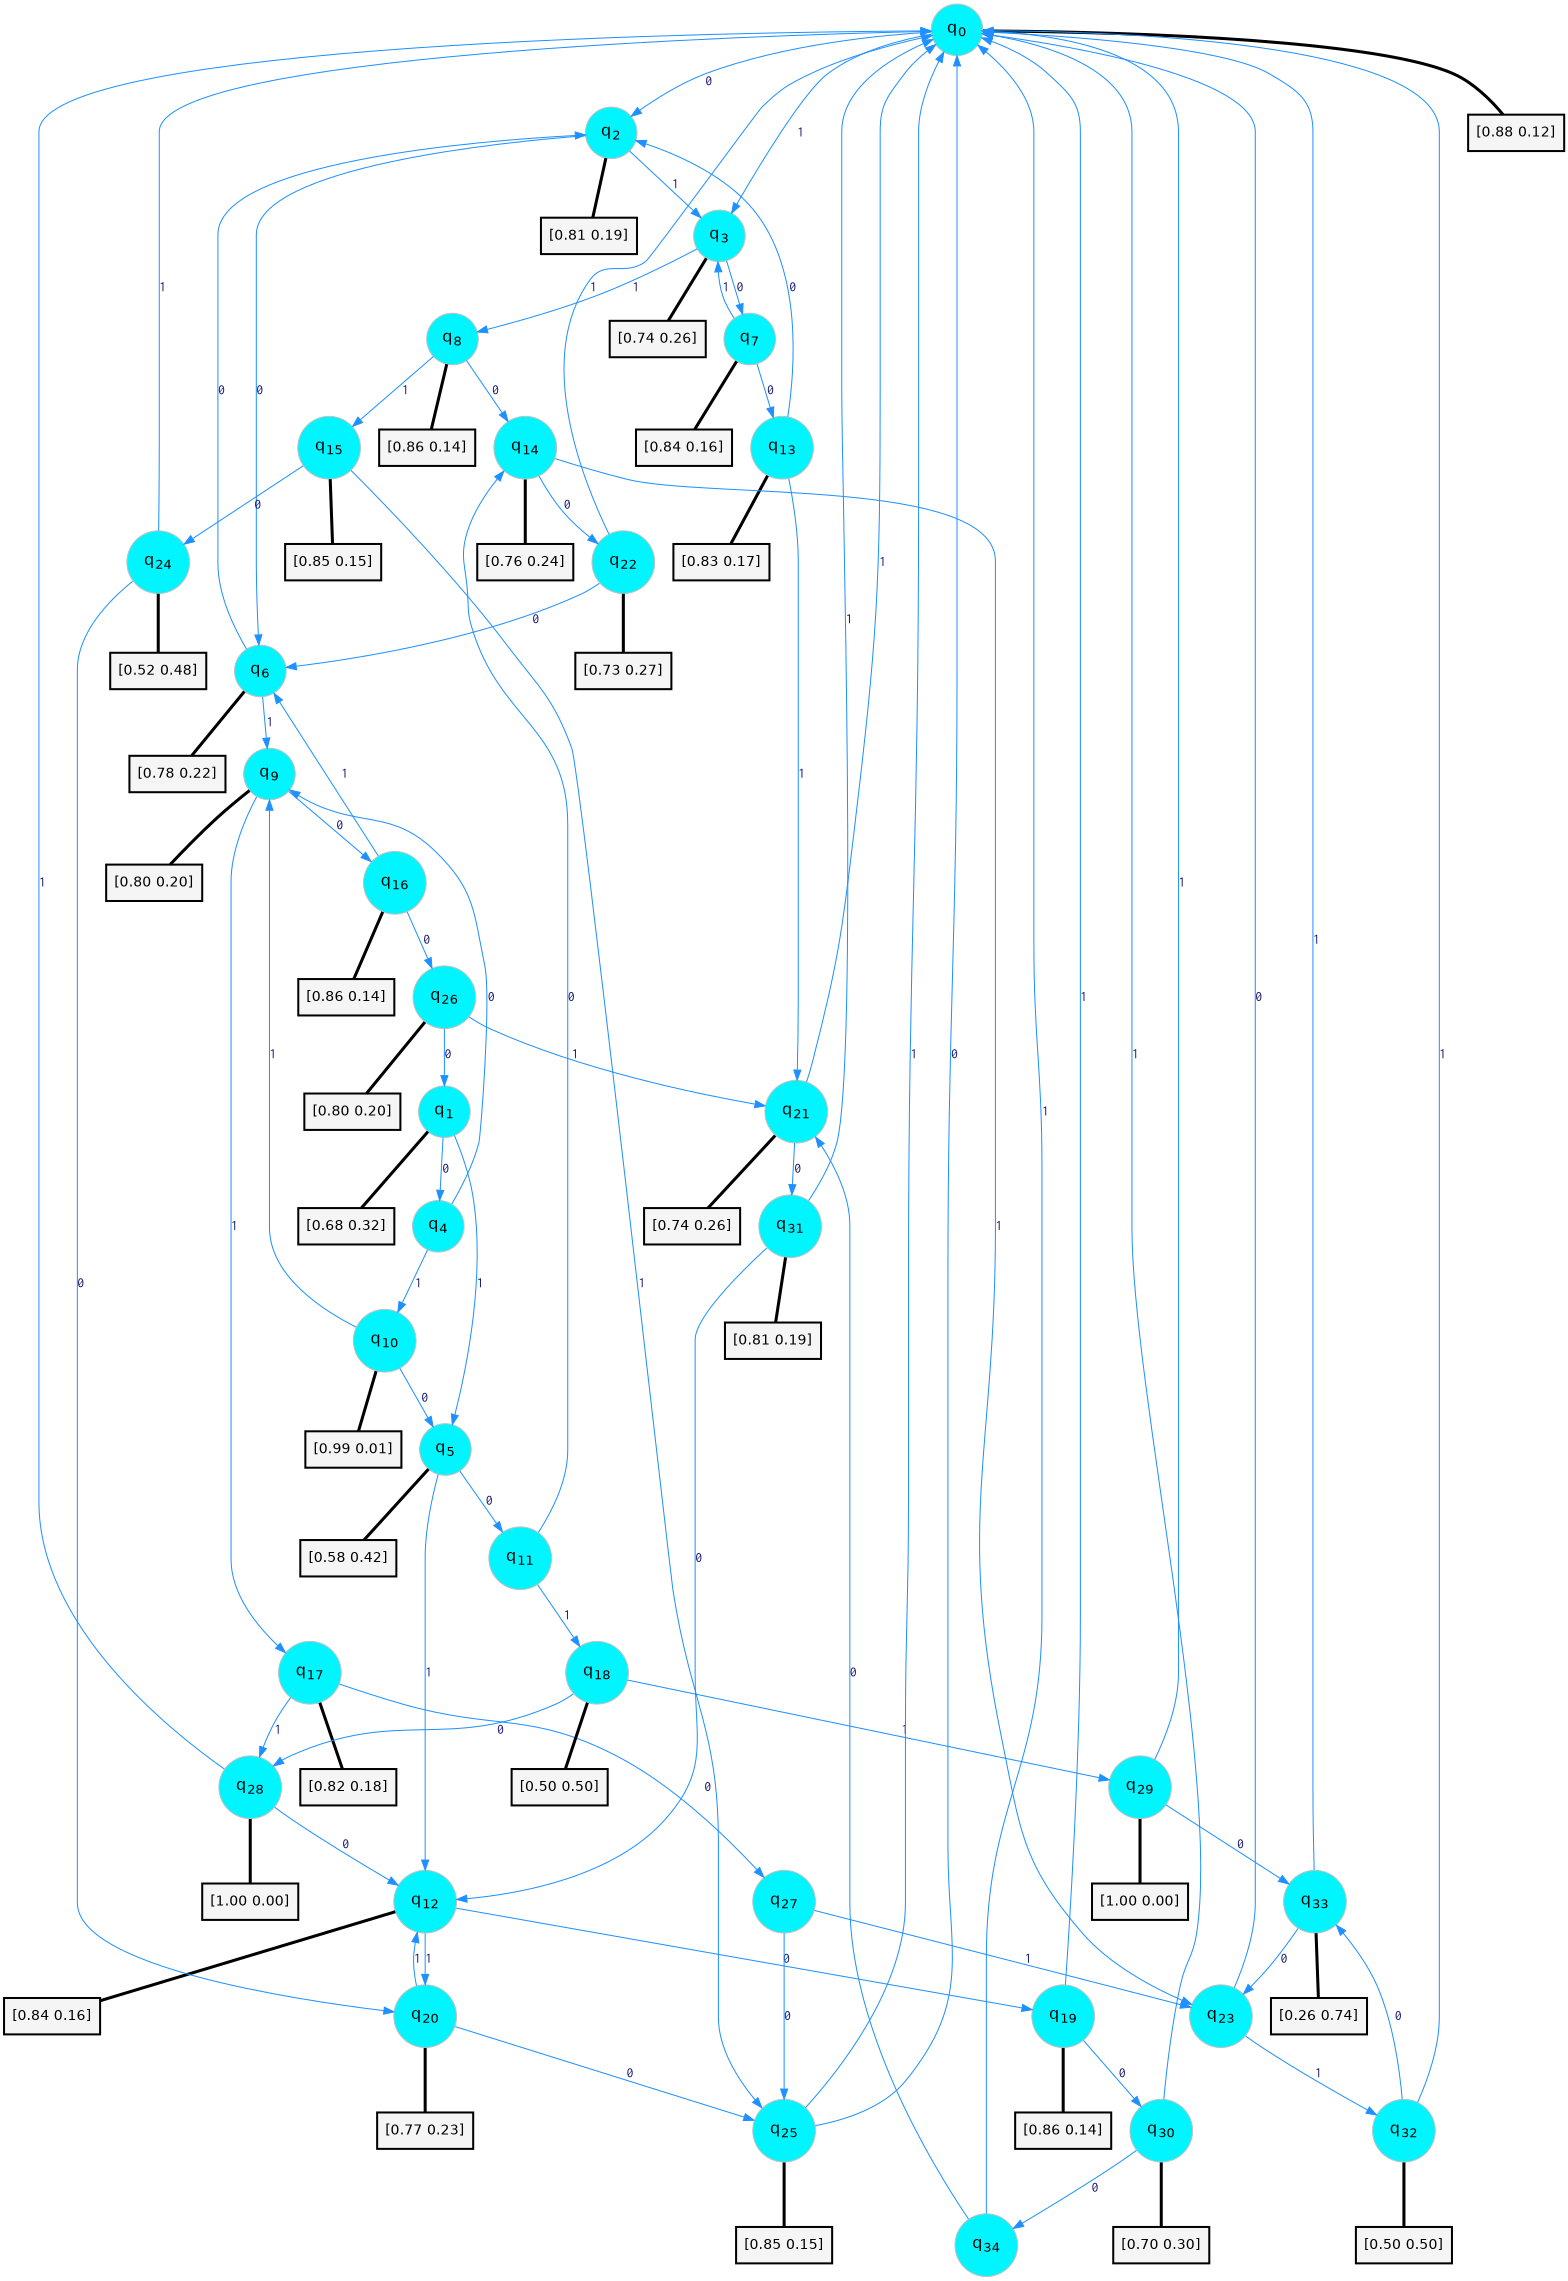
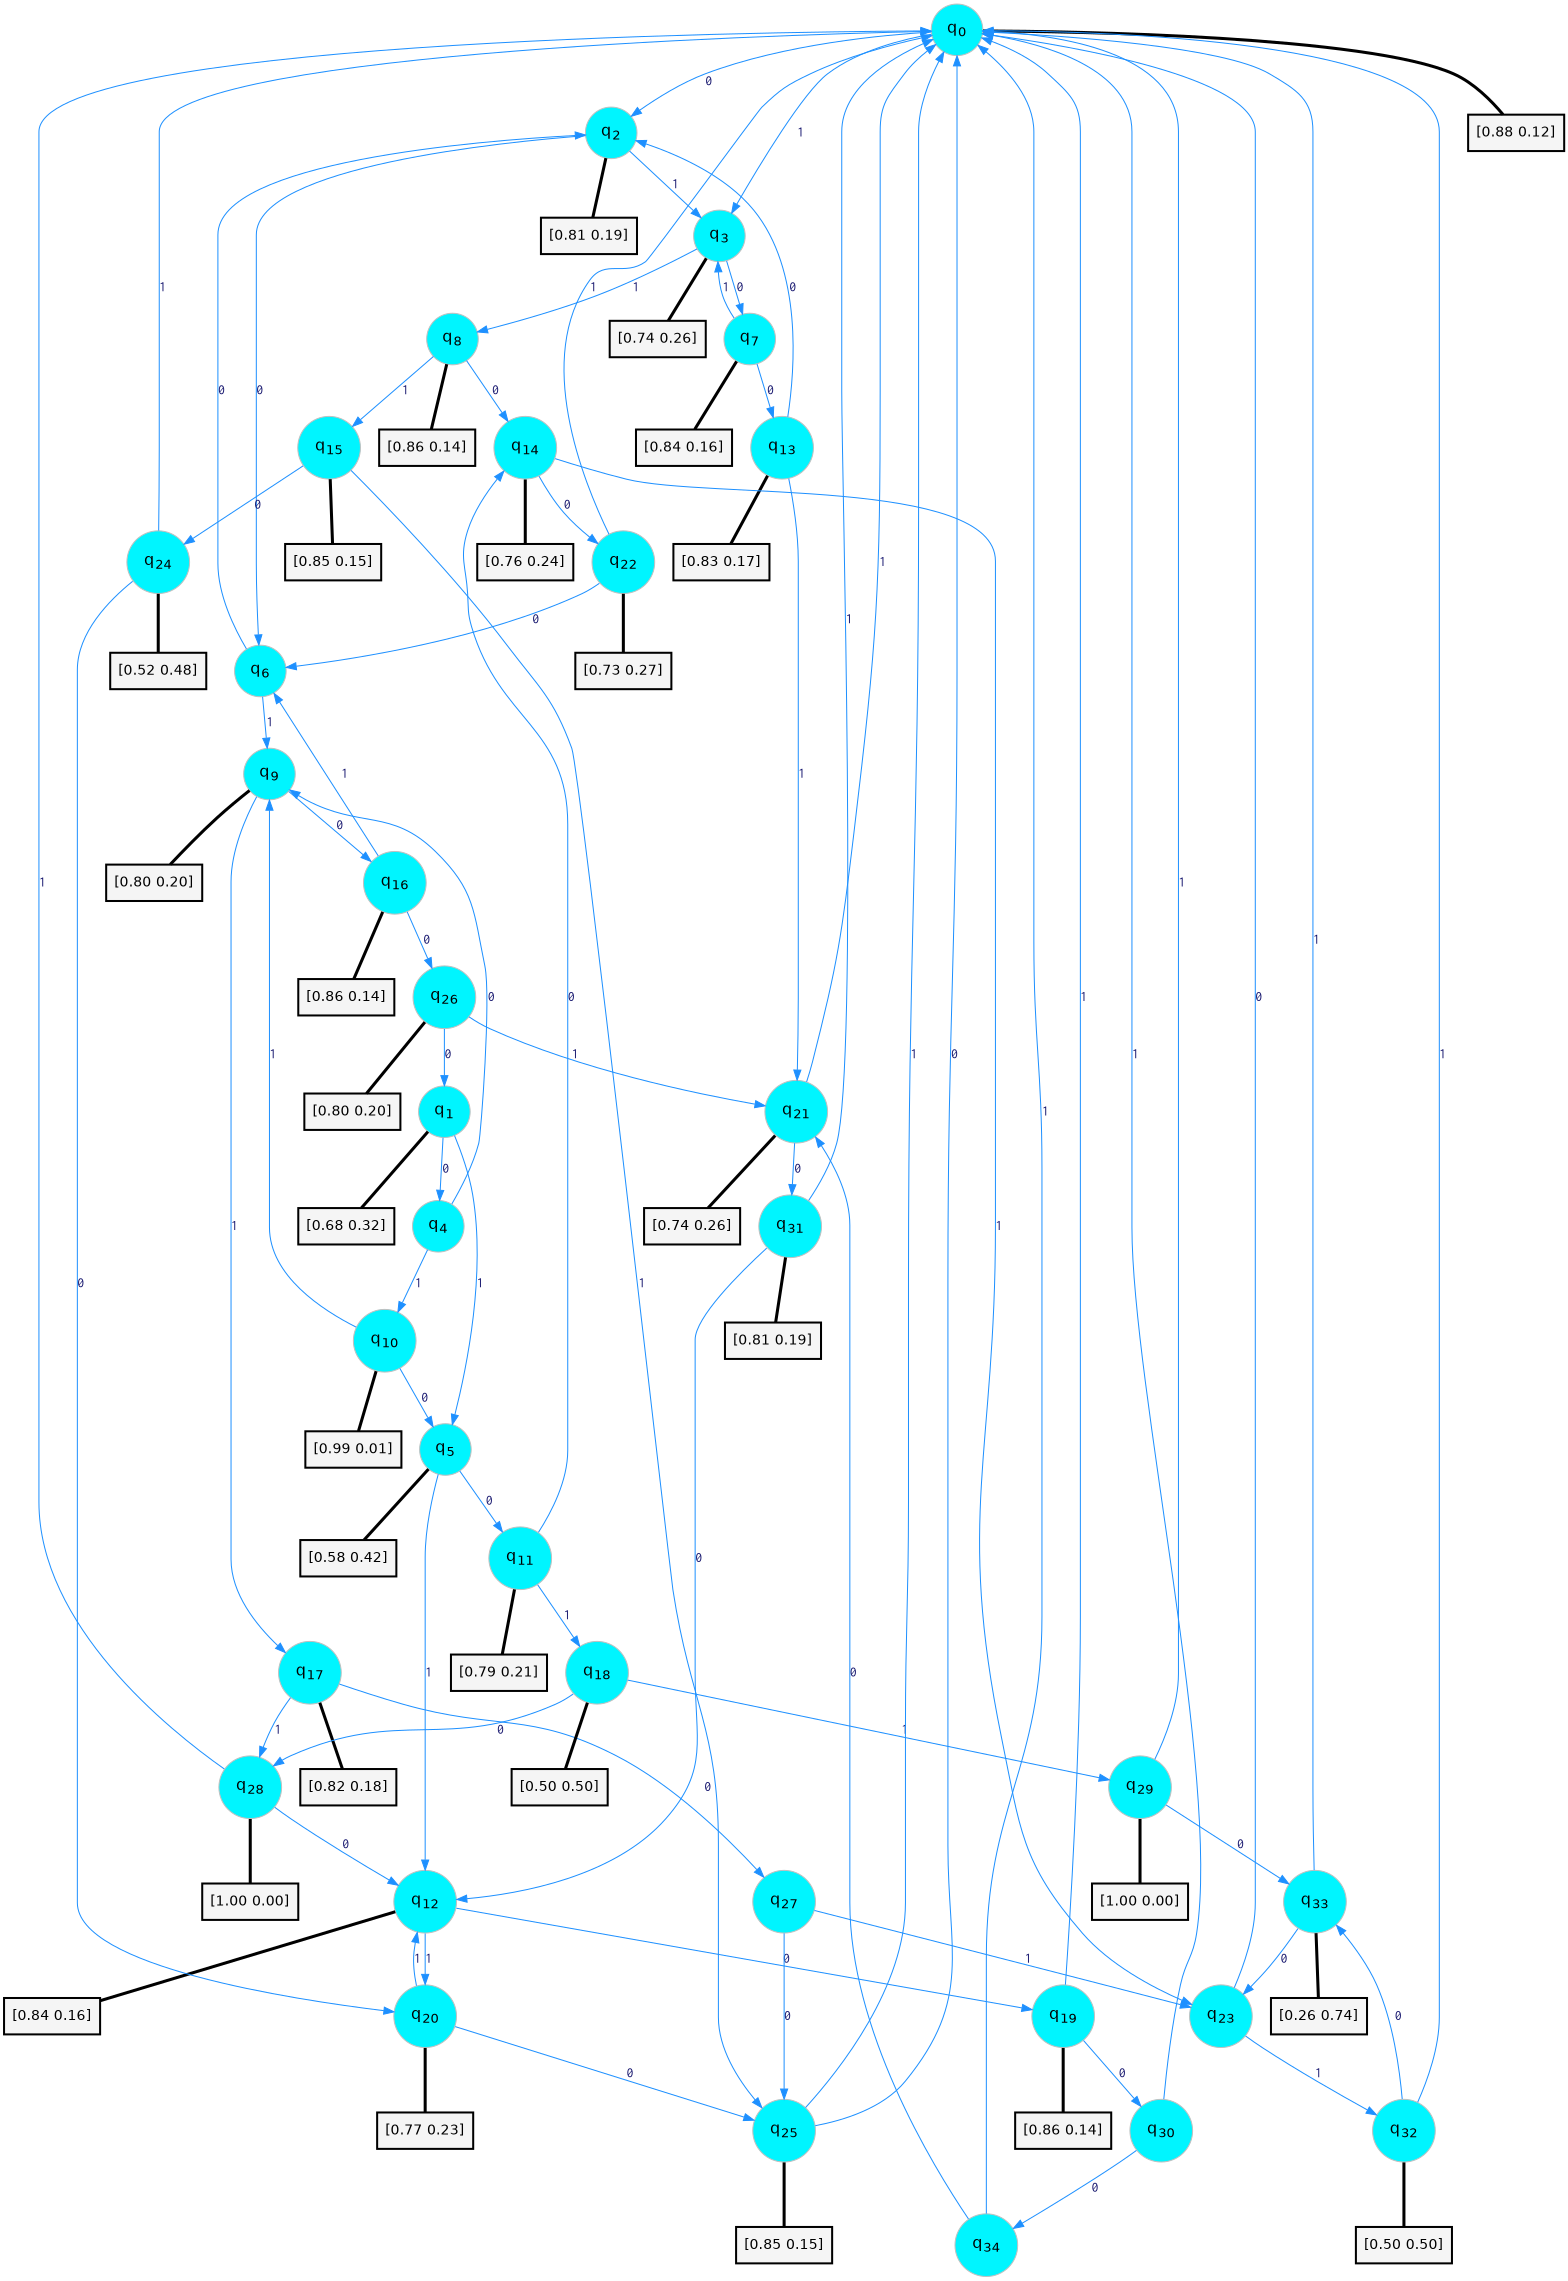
(177, 774) -> none
none -> (499, 1673)
(1161, 2245) -> none
